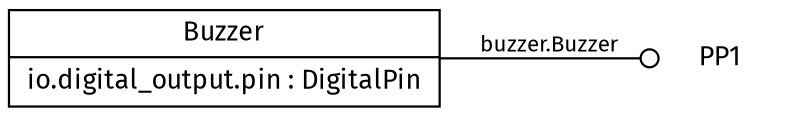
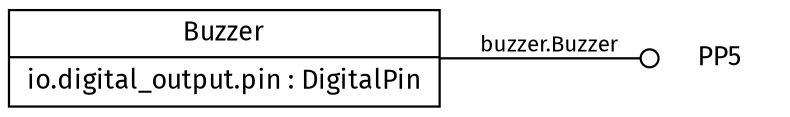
(720, 58) -> (720, 58)
